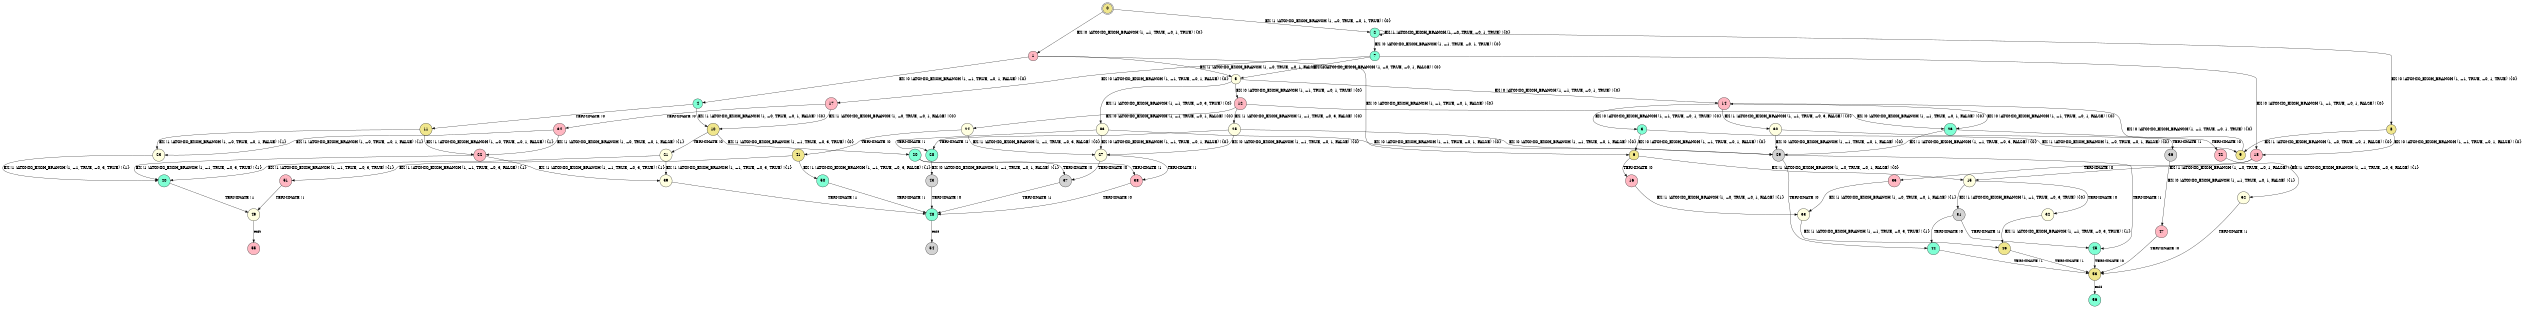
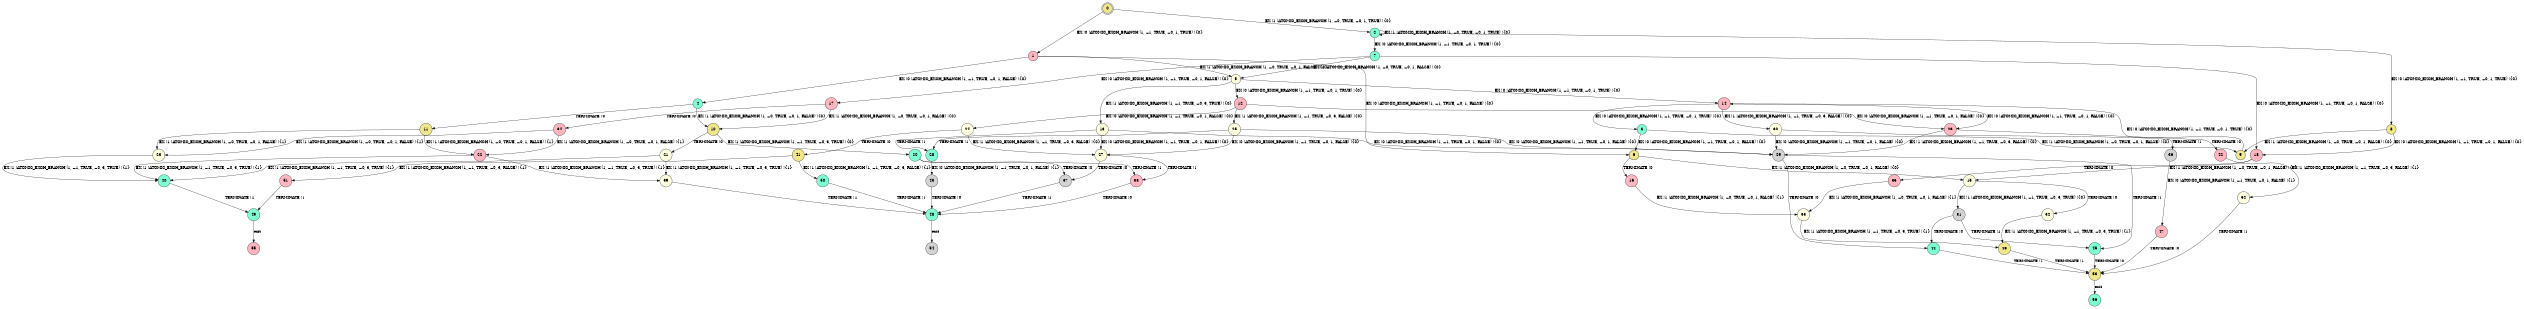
(1102, 129) -> (1102, 129)
(1950, 129) -> (1950, 129)
(254, 215) -> (254, 215)
